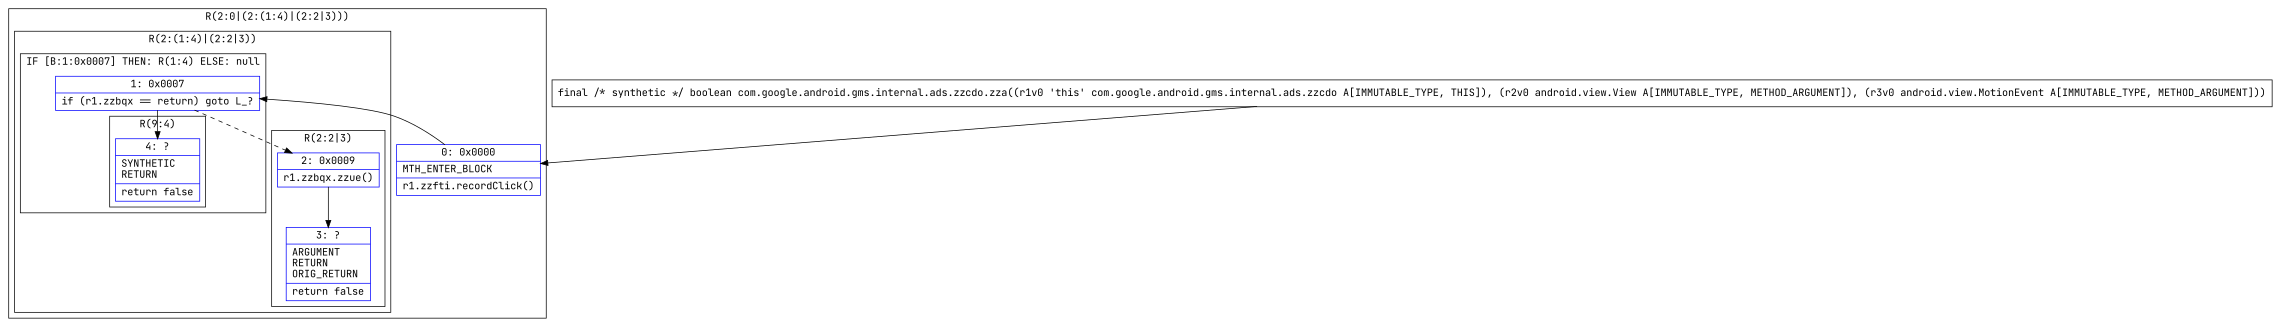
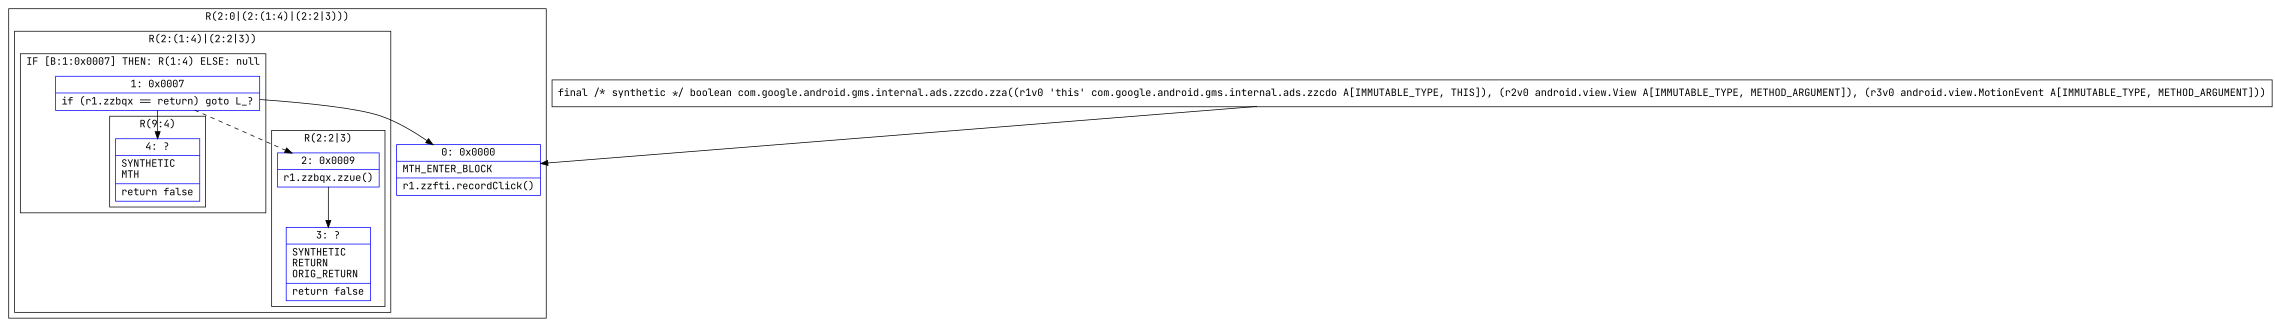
(360, 109) -> (347, 109)
(139, 175) -> (130, 175)
(316, 252) -> (319, 252)
